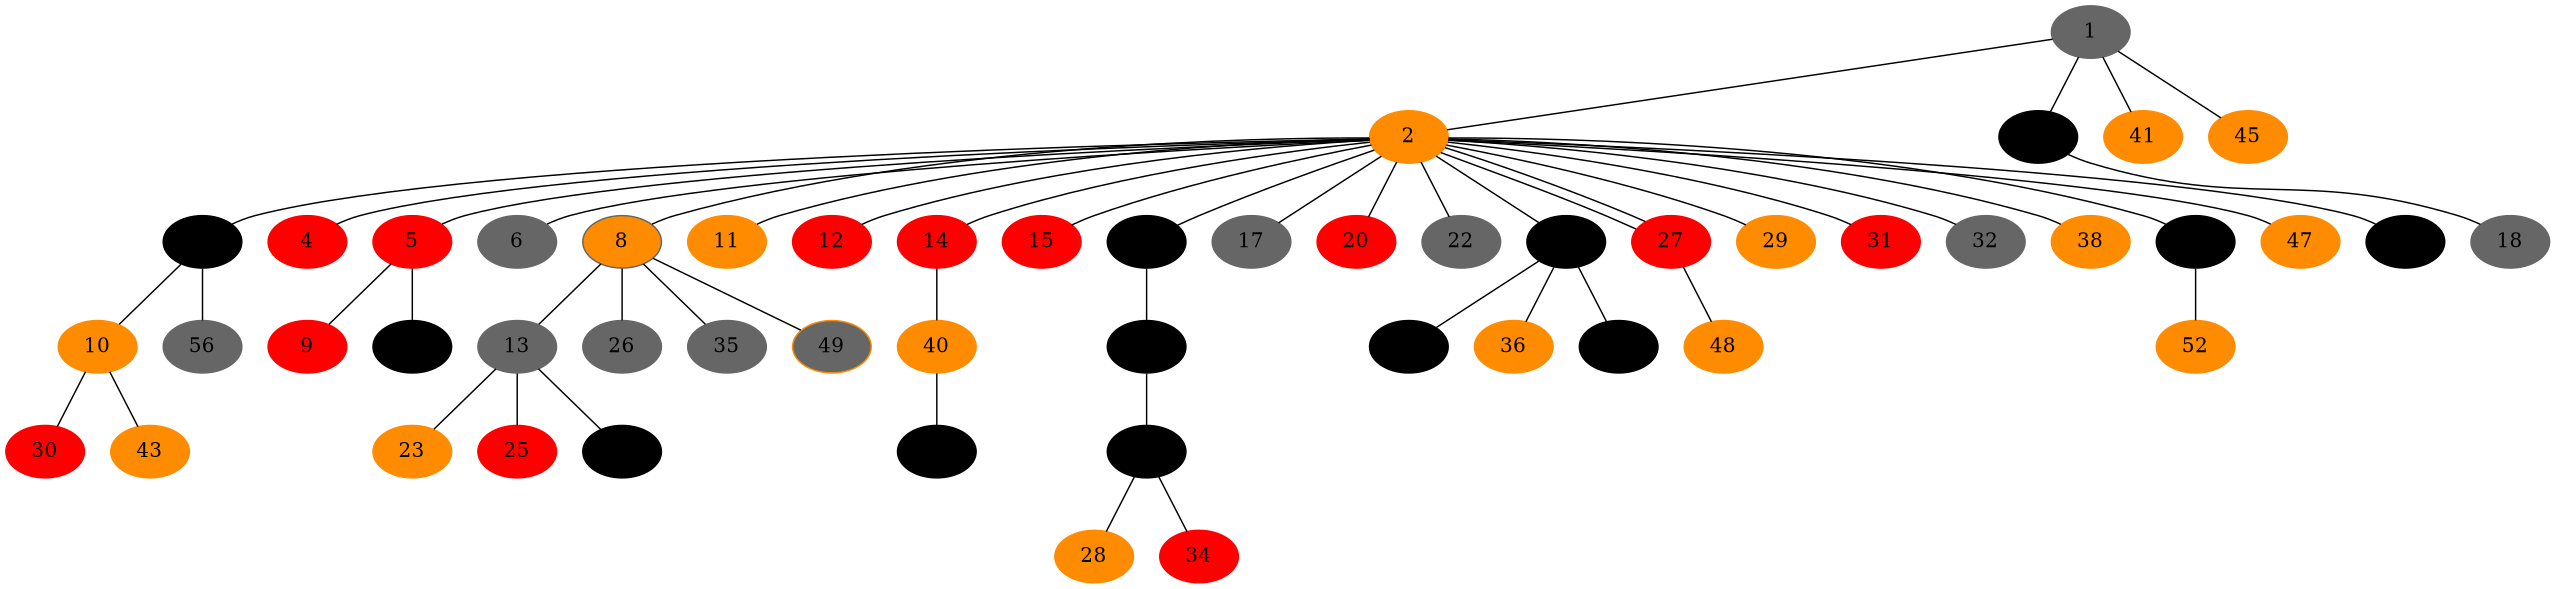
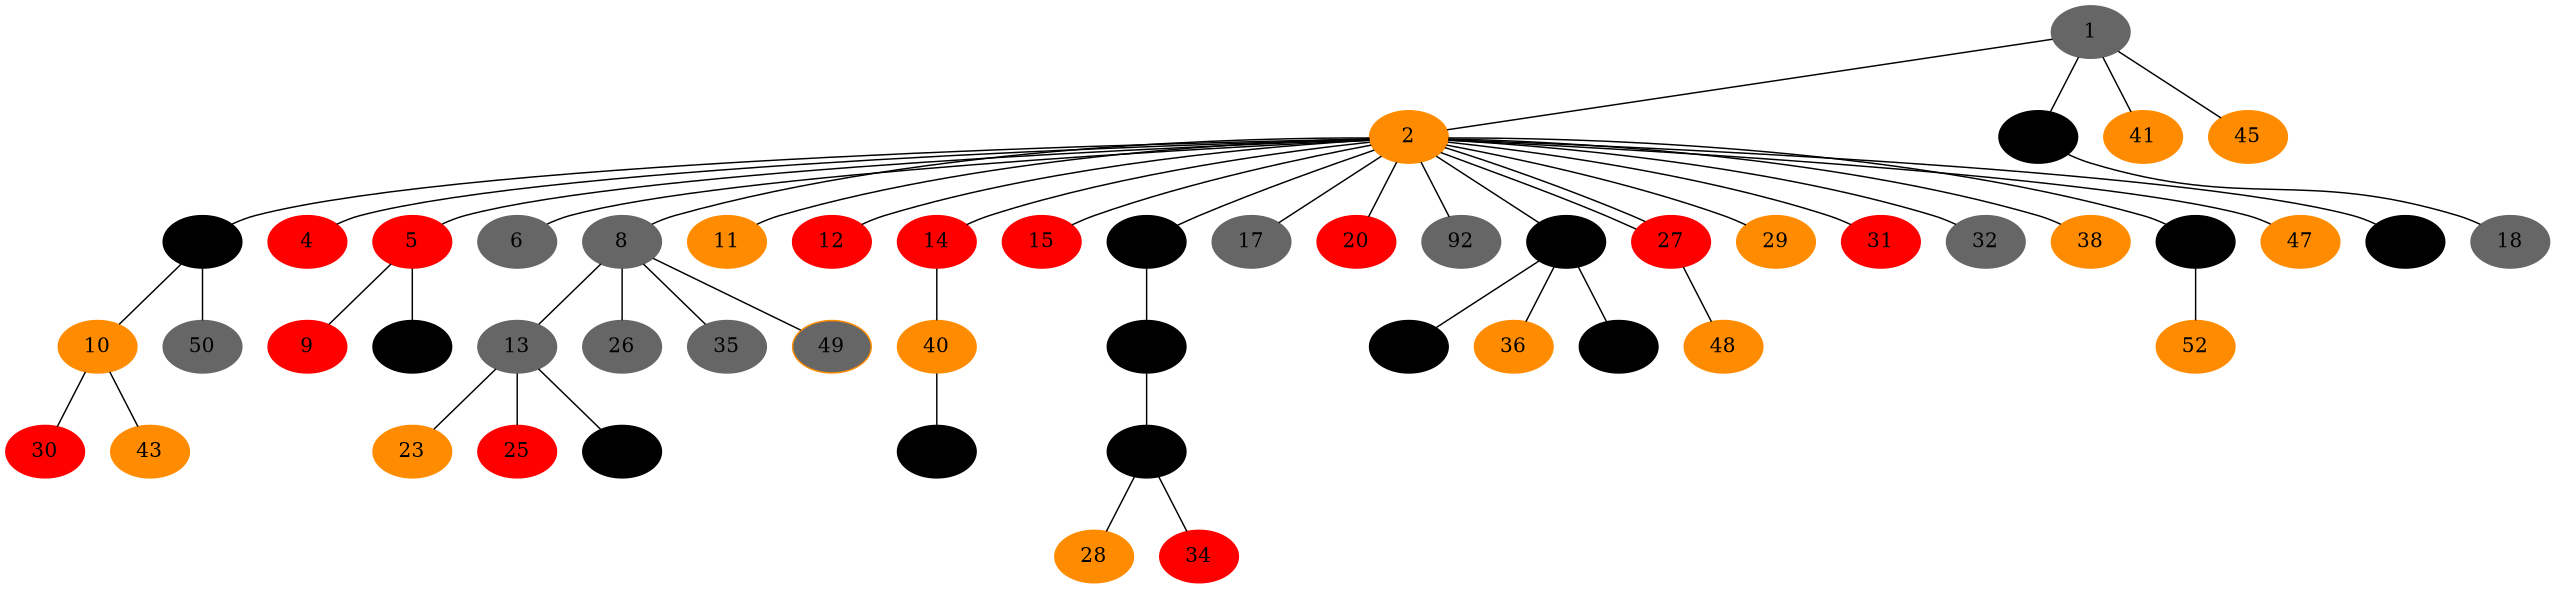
(622, 242) -> (622, 242)
(1461, 242) -> (1461, 242)
(203, 347) -> (203, 347)
